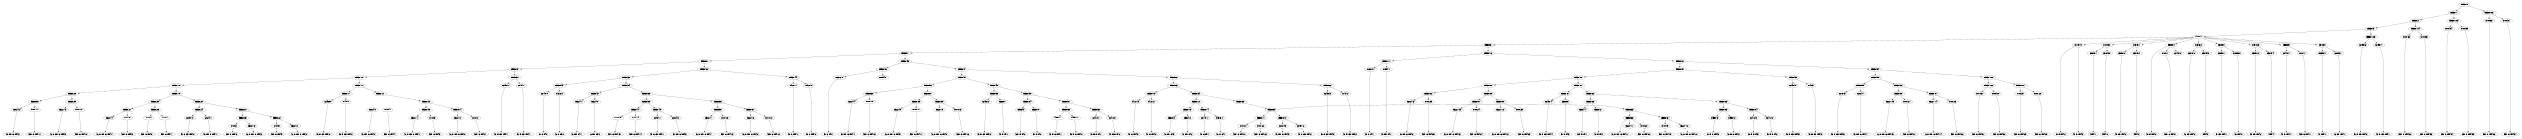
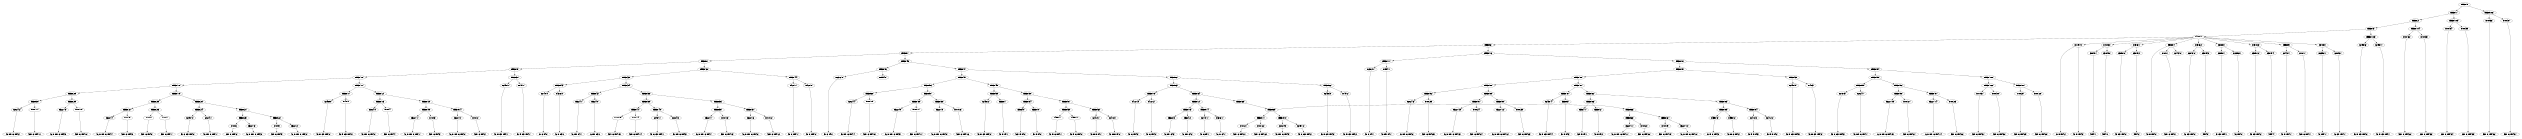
none -> (380, 102)
(1622, 125) -> (1625, 130)
